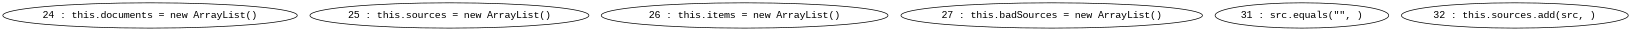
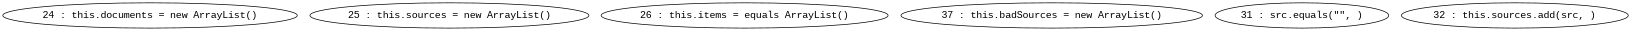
(745, 15) -> (745, 15)
(1052, 15) -> (1052, 15)
